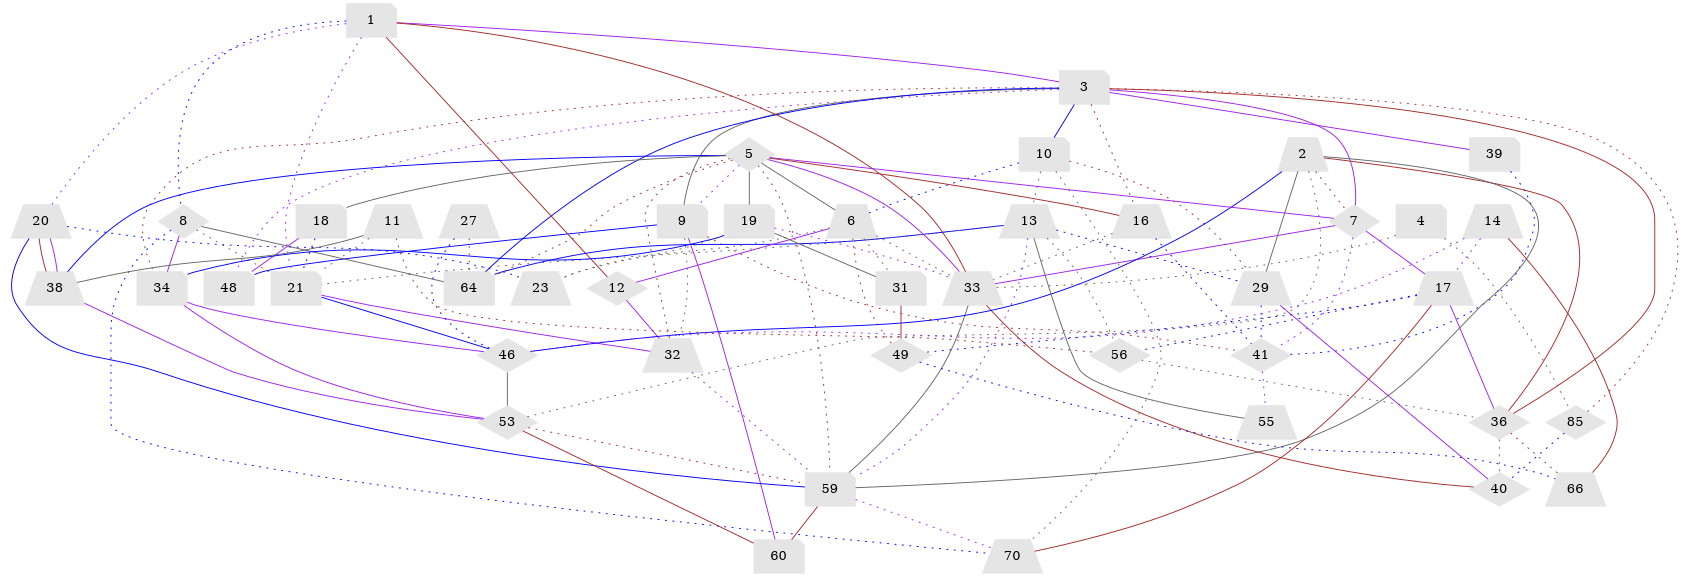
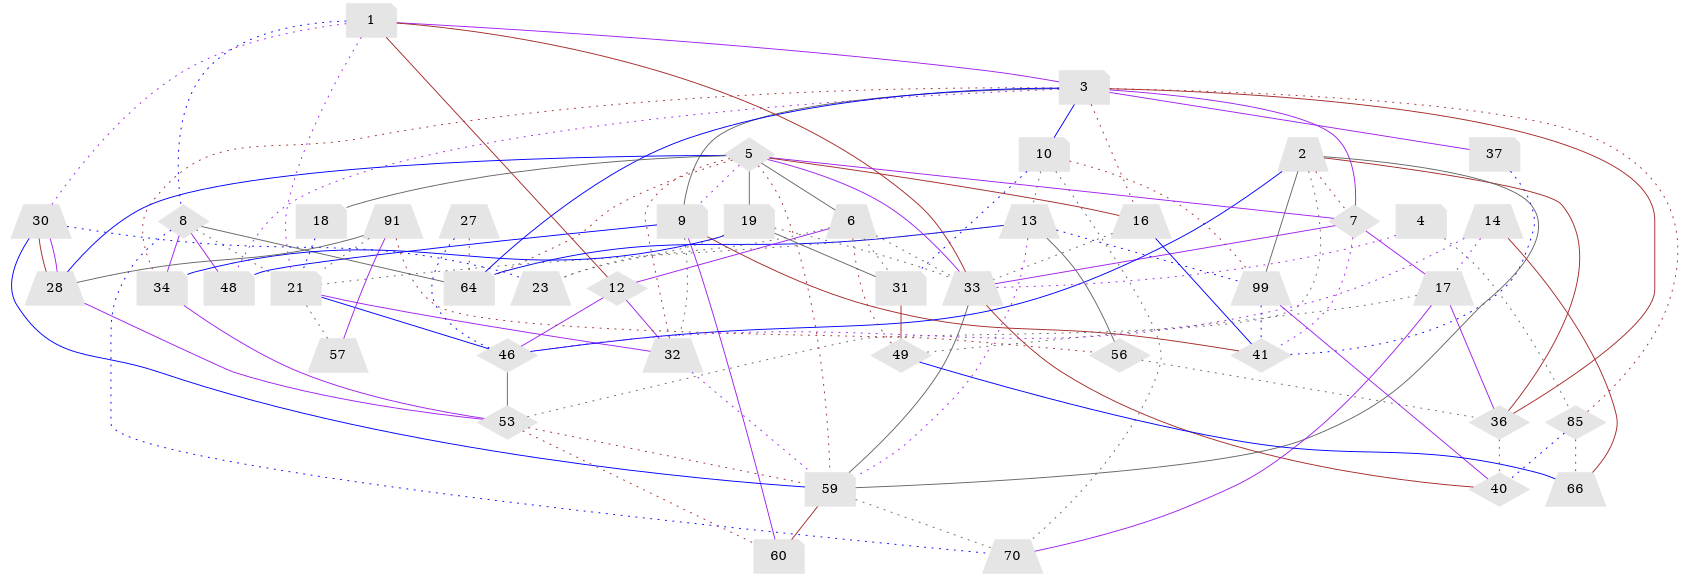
(1495, 154) -> (1495, 154)
(936, 189) -> (973, 221)
(41, 221) -> (41, 221)
(393, 221) -> (393, 221)
(864, 250) -> (864, 250)
(275, 255) -> (205, 252)
(1178, 276) -> (1178, 276)
(55, 288) -> (55, 288)
(1261, 288) -> (1261, 288)
(1090, 291) -> (1090, 291)
(1204, 291) -> (1204, 291)
(952, 323) -> (952, 323)
(1279, 323) -> none
(1172, 328) -> (1172, 328)
(335, 332) -> (566, 320)
none -> (338, 355)
(1267, 422) -> none
(1250, 443) -> (1250, 443)
(1533, 452) -> (1576, 456)
(1260, 472) -> (1260, 472)
(638, 487) -> (638, 487)
(924, 524) -> (924, 524)
